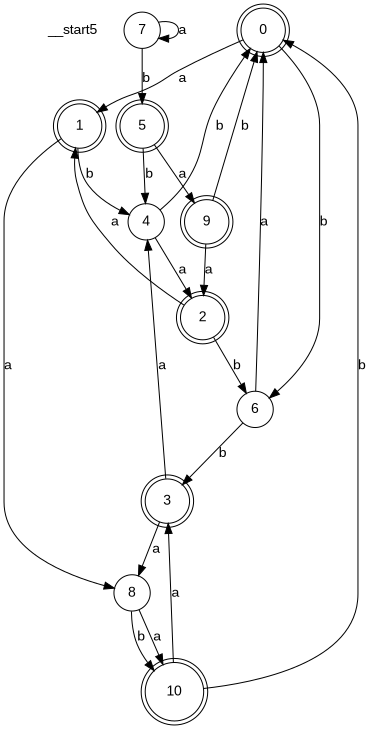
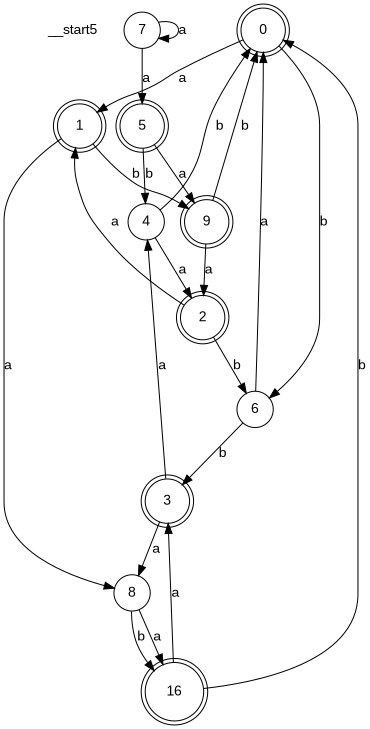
(146, 78) -> (146, 78)
(89, 186) -> (131, 181)
(174, 692) -> (174, 692)
